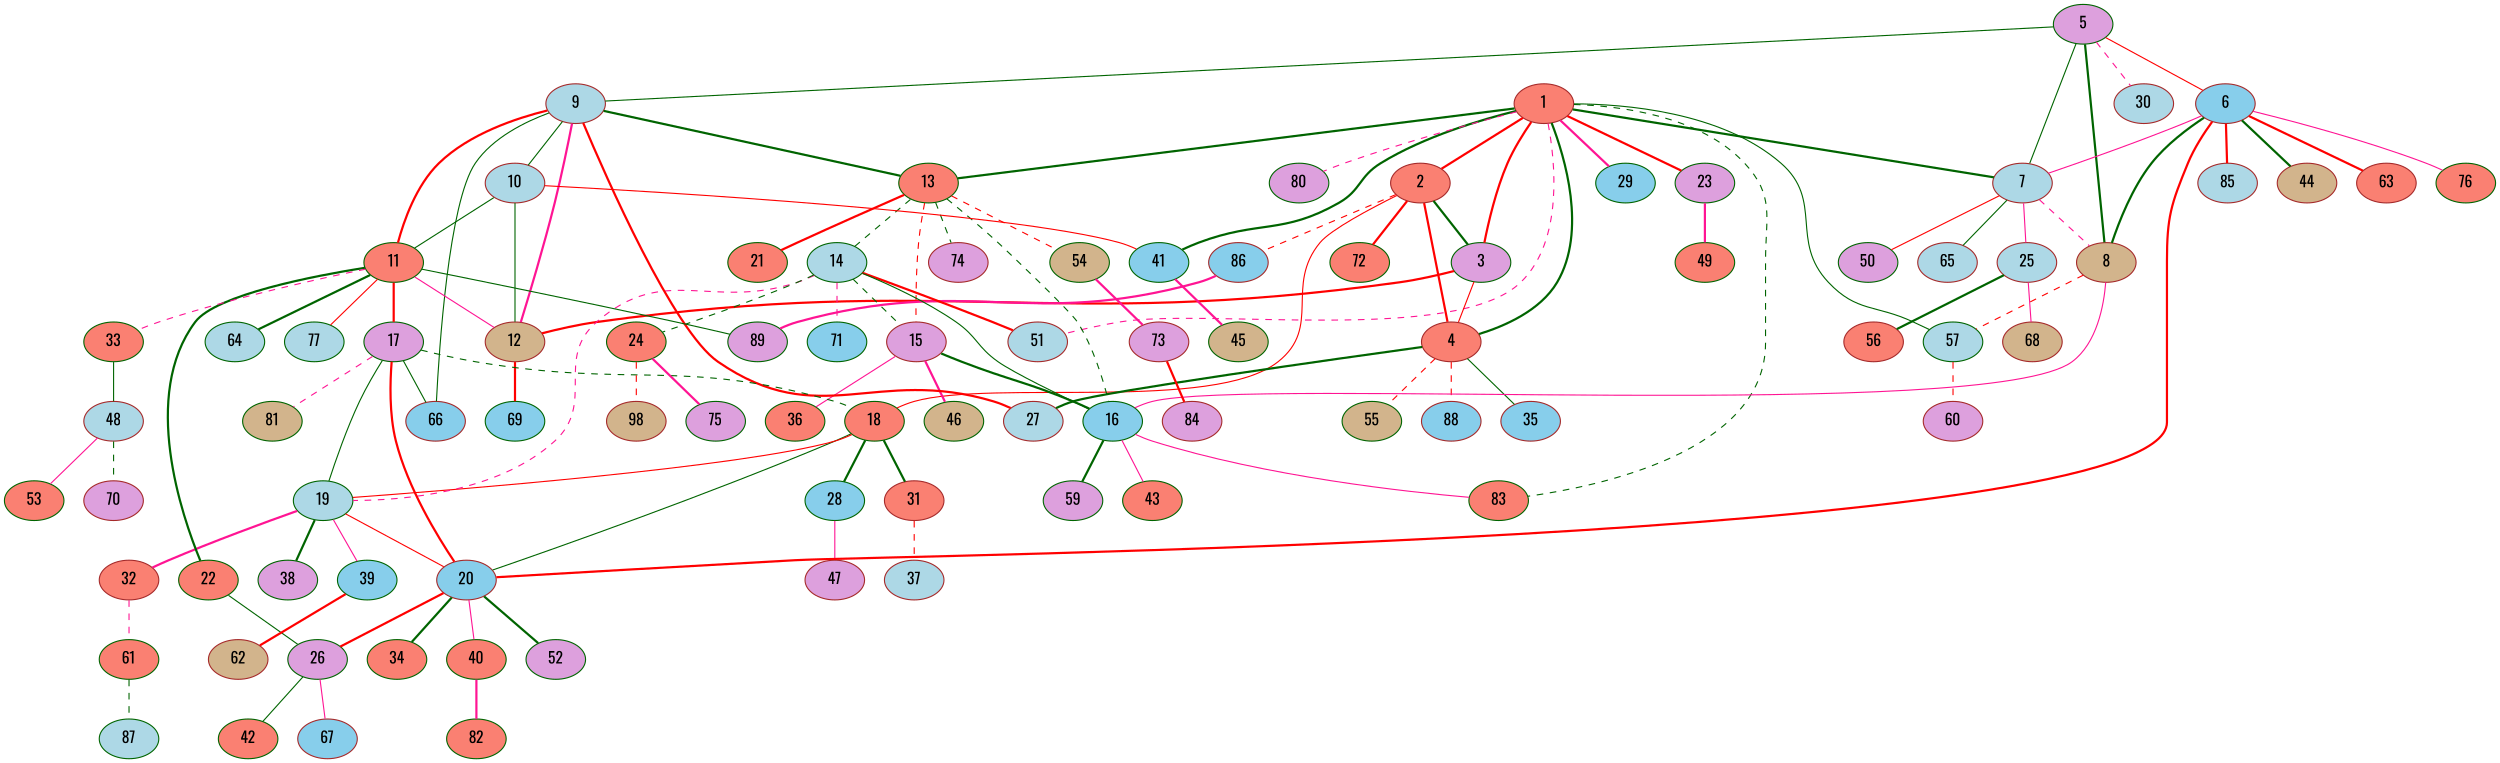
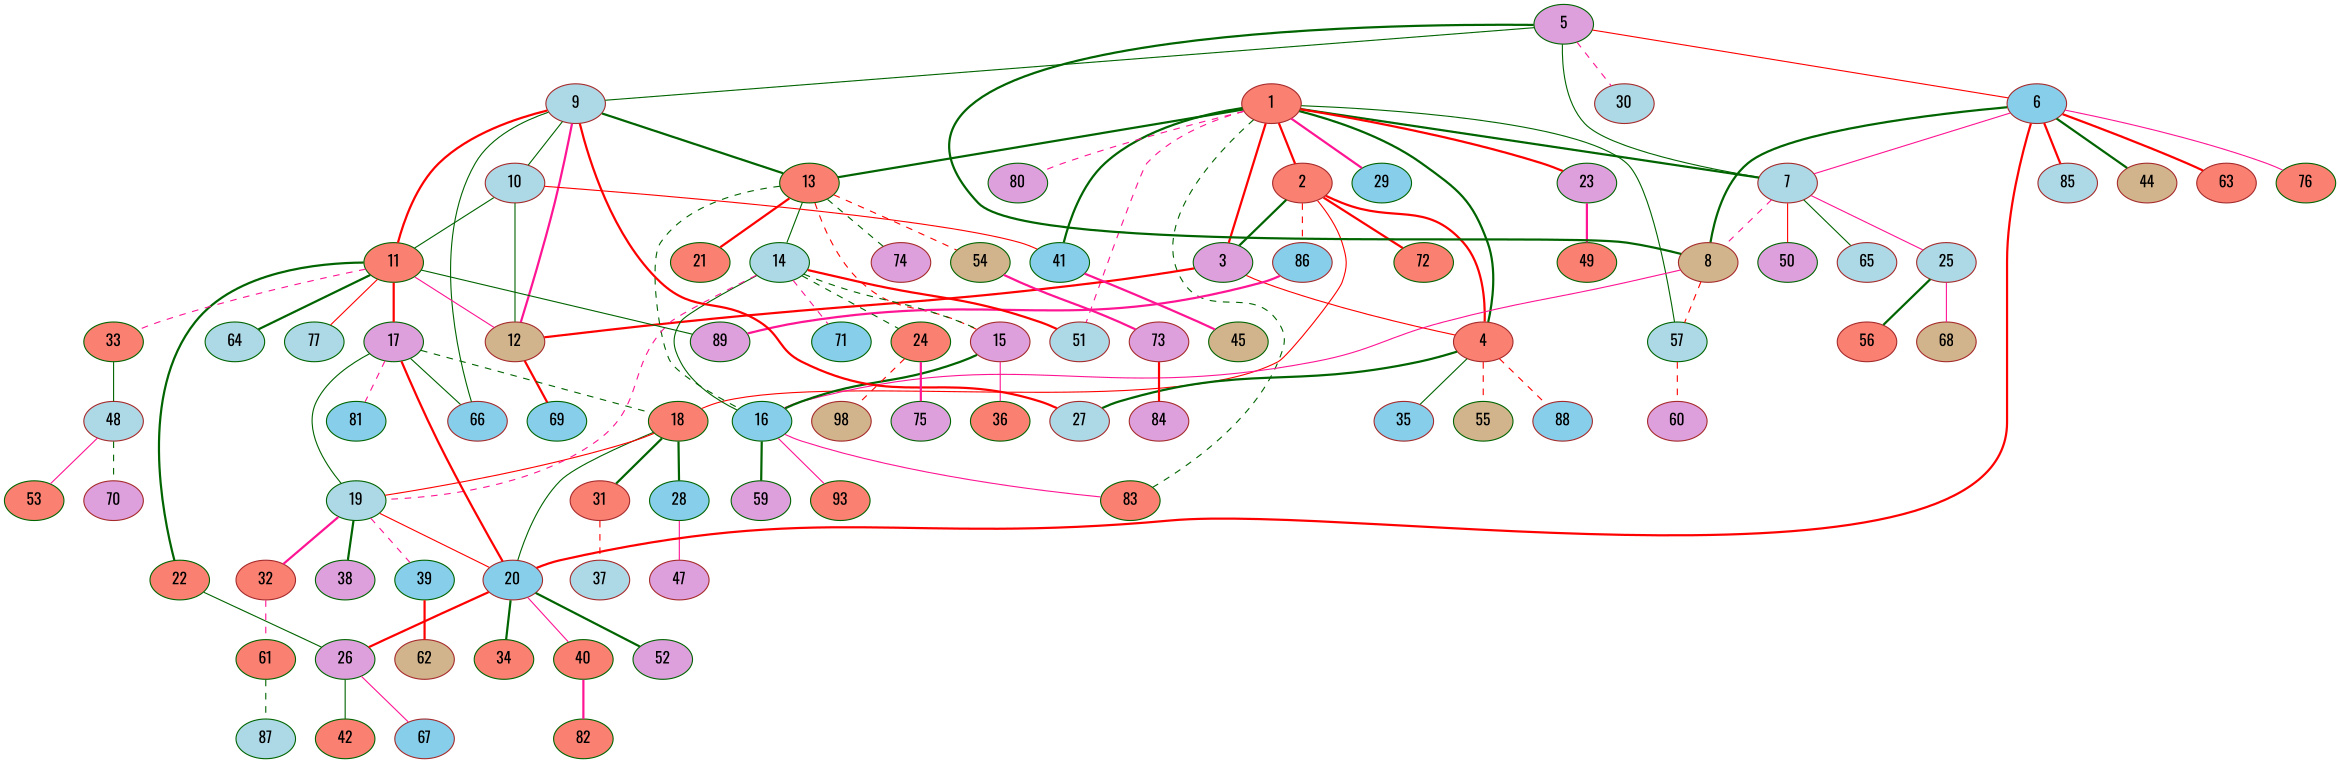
(883, 223) -> (795, 223)
(272, 421) -> (356, 421)
(954, 421) -> none
(1152, 501) -> (840, 501)
(345, 540) -> (390, 540)
